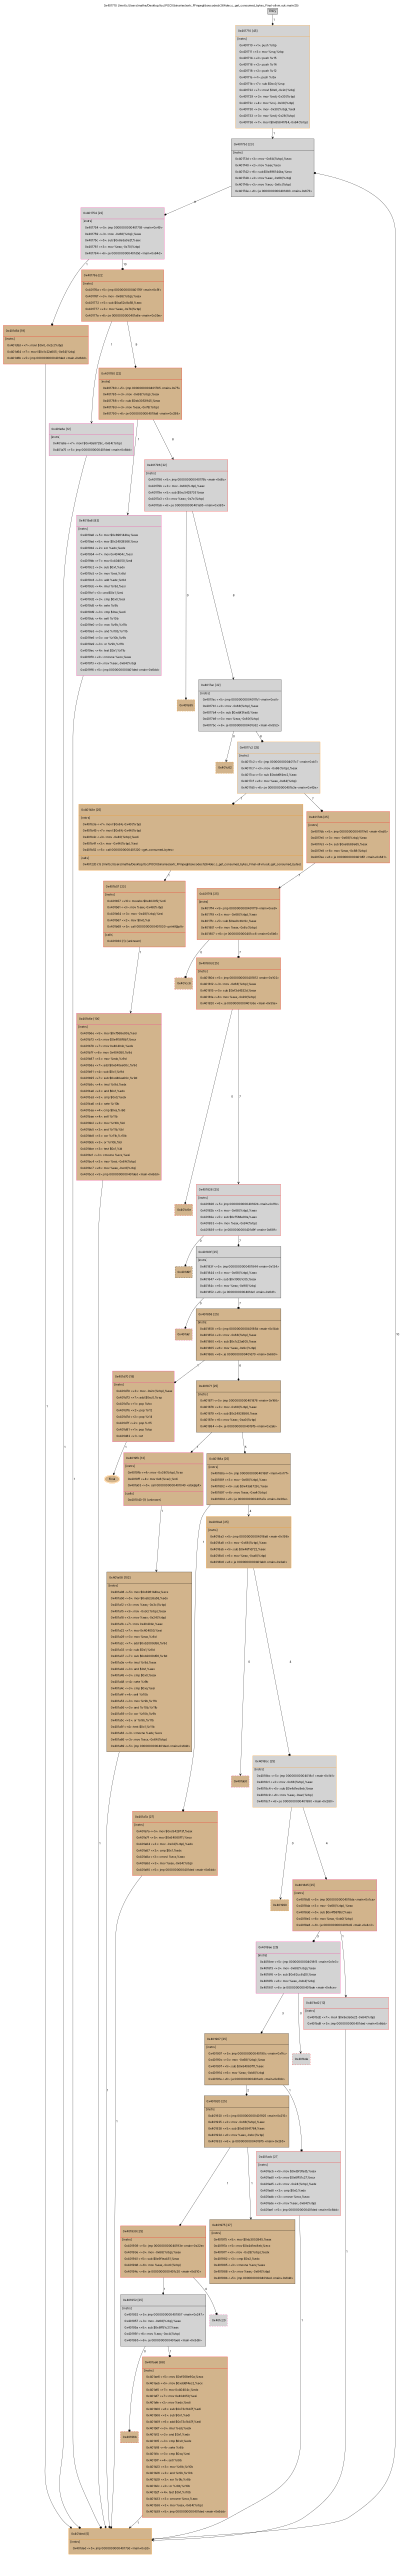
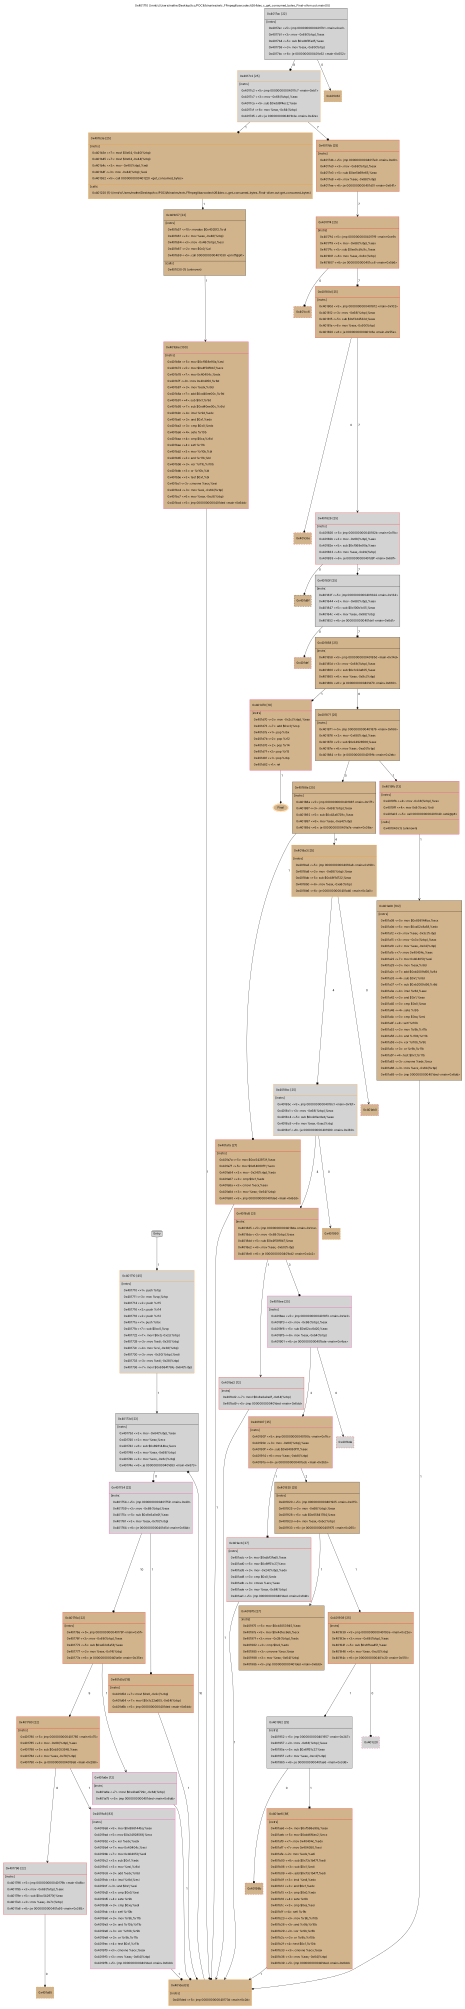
(199, 200) -> (154, 1476)
(213, 594) -> none
(144, 914) -> (205, 243)
(247, 2059) -> (290, 1442)
